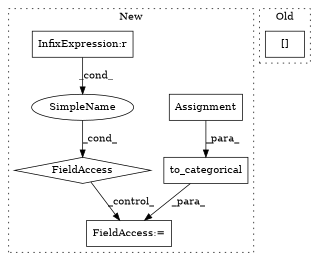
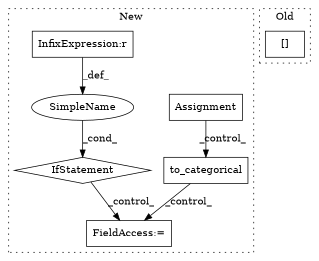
(96, 76) -> (96, 76)
(223, 139) -> (223, 139)
(83, 170) -> (83, 170)
(189, 202) -> (189, 202)
